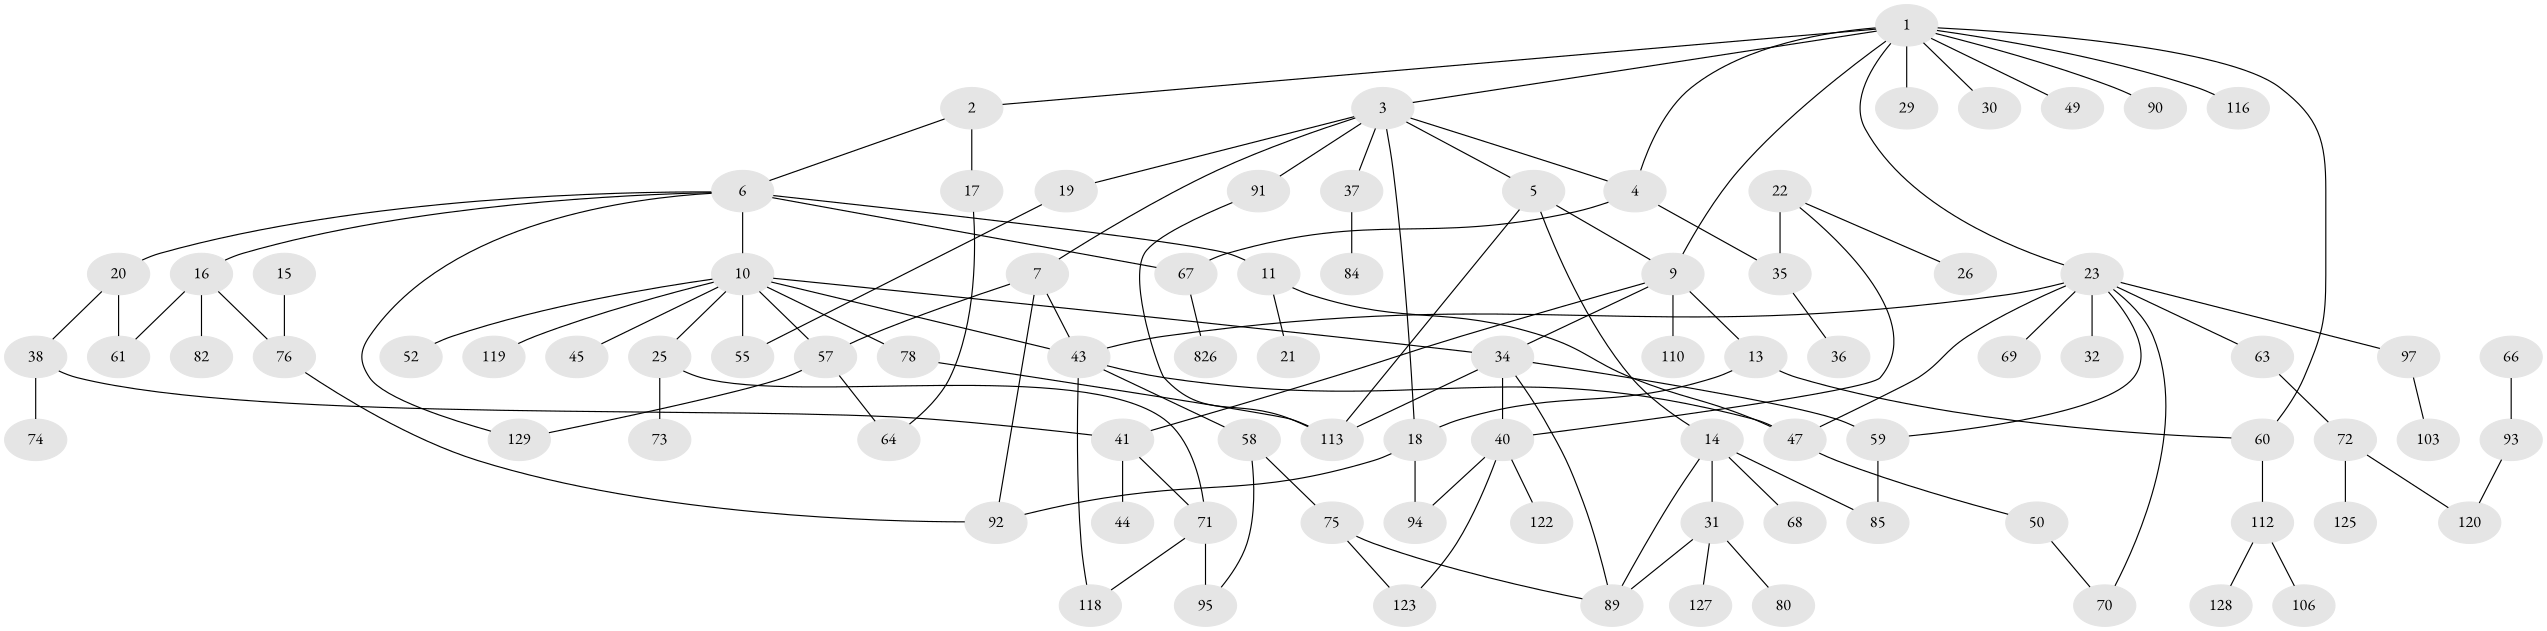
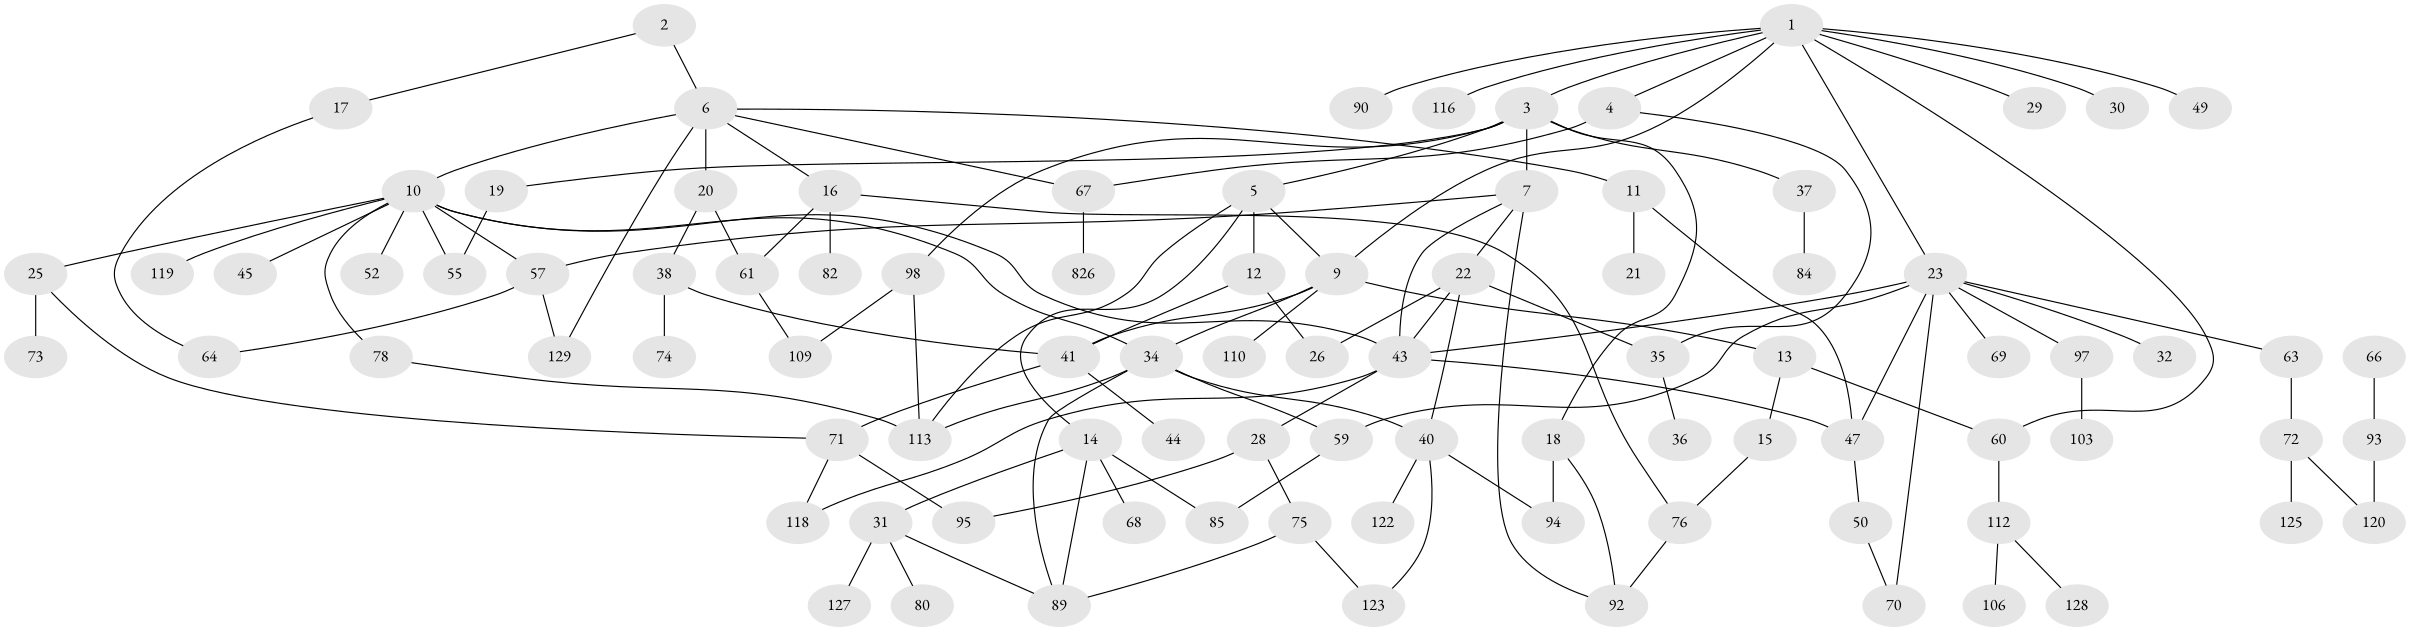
(1439, 67) -> none
(1509, 149) -> none
(1258, 191) -> (913, 274)
none -> (1495, 233)
none -> (1254, 274)
none -> (1432, 315)
none -> (800, 357)
(1586, 399) -> (1775, 398)
(1249, 440) -> (1258, 440)
